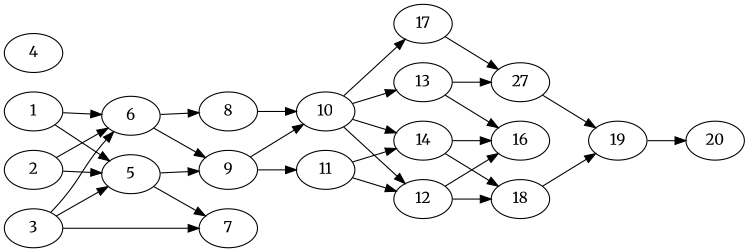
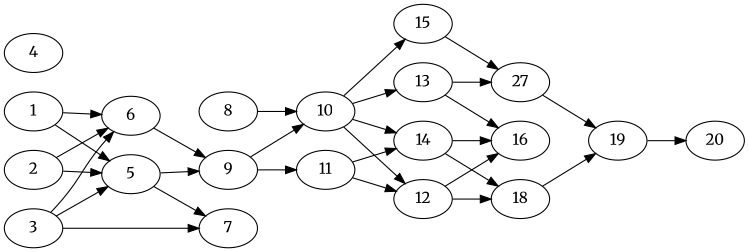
(423, 24) -> (423, 24)
(174, 114) -> none
